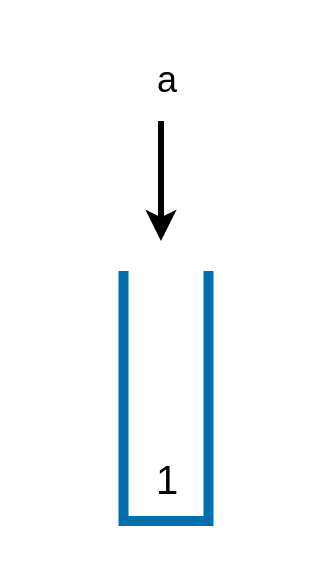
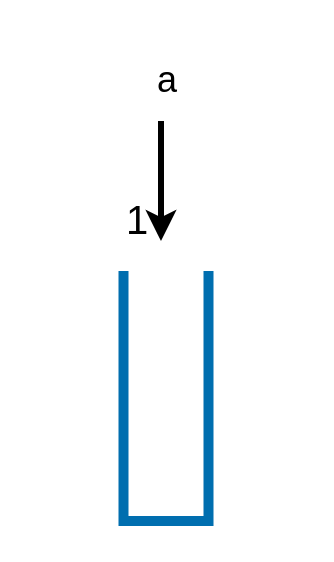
(166, 479) -> (136, 219)
